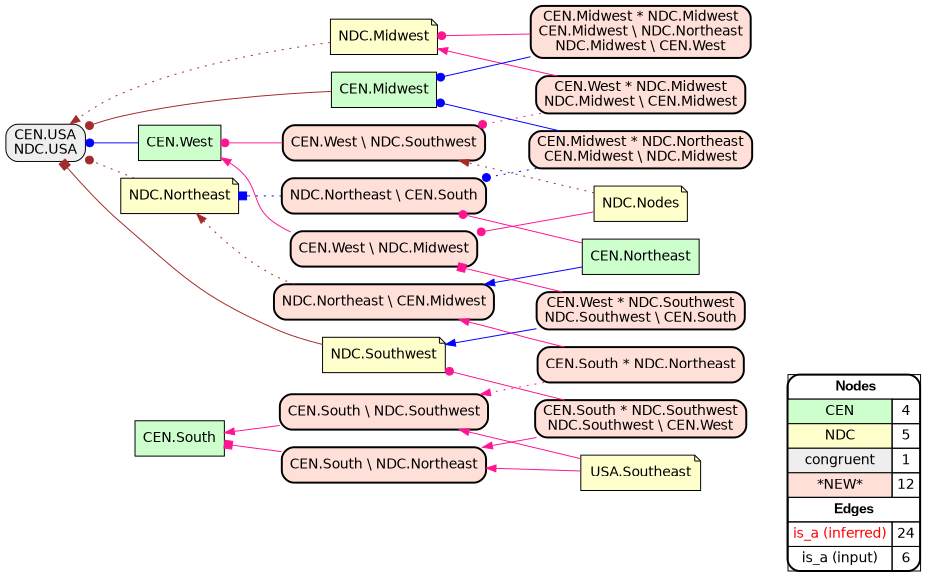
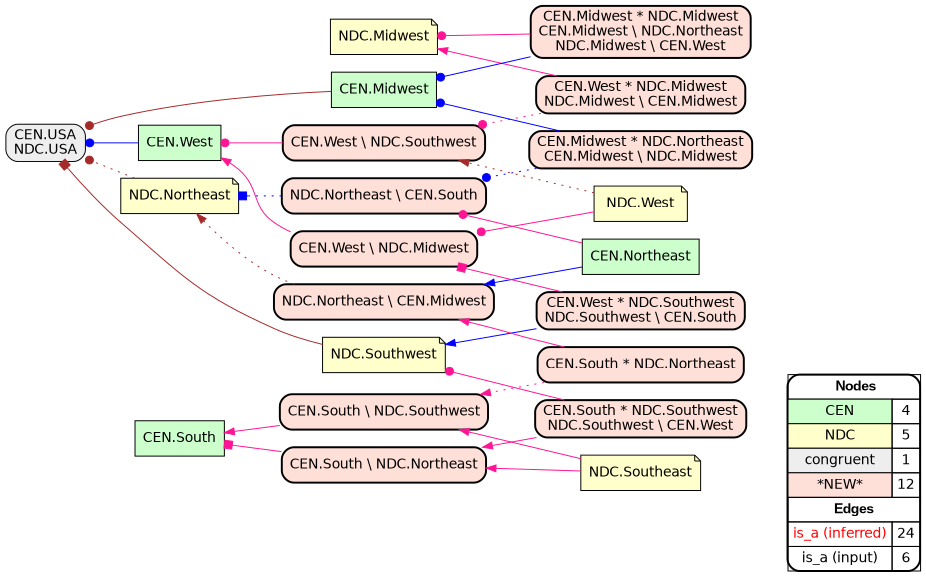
(200, 67) -> none
(641, 204) -> (641, 204)
(641, 473) -> (641, 473)
